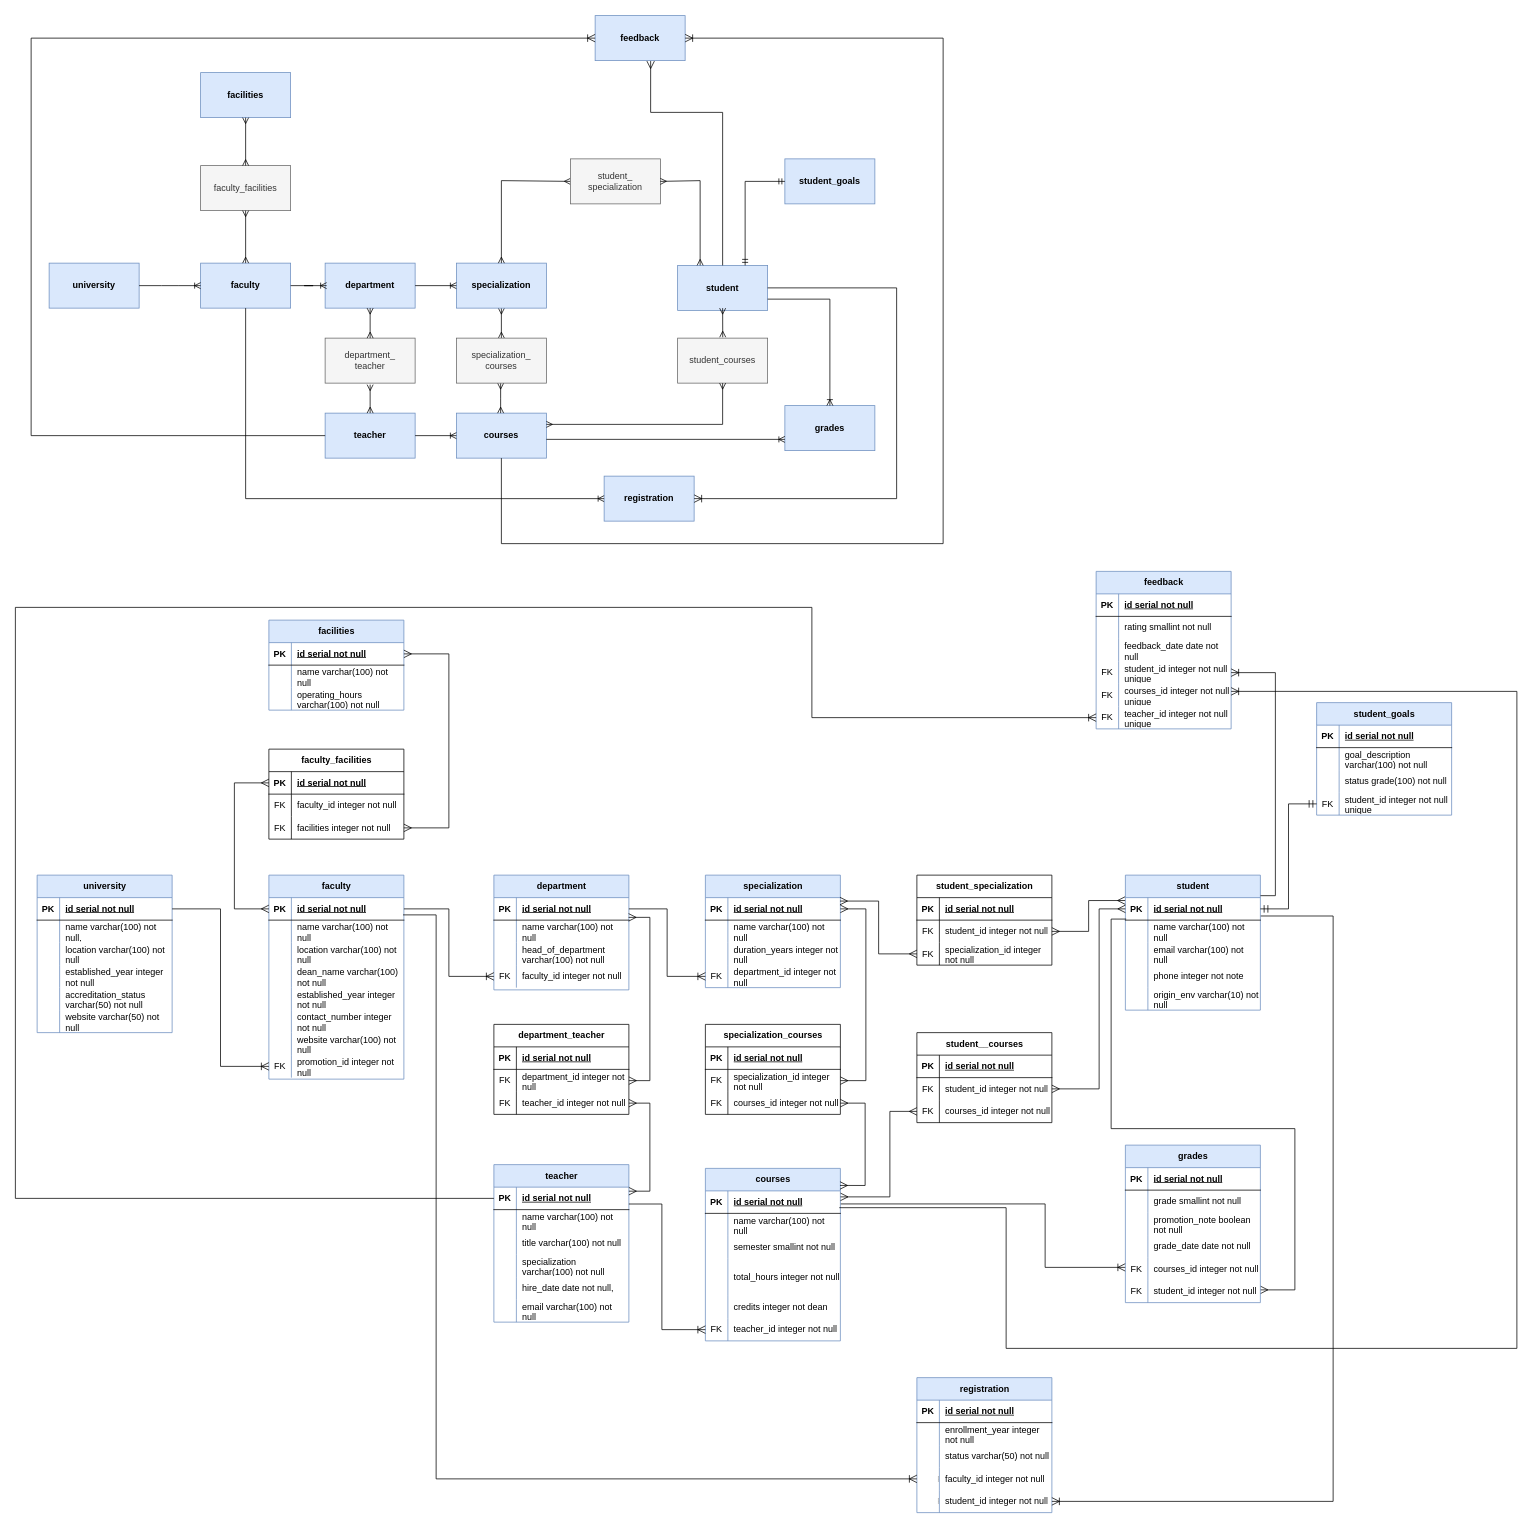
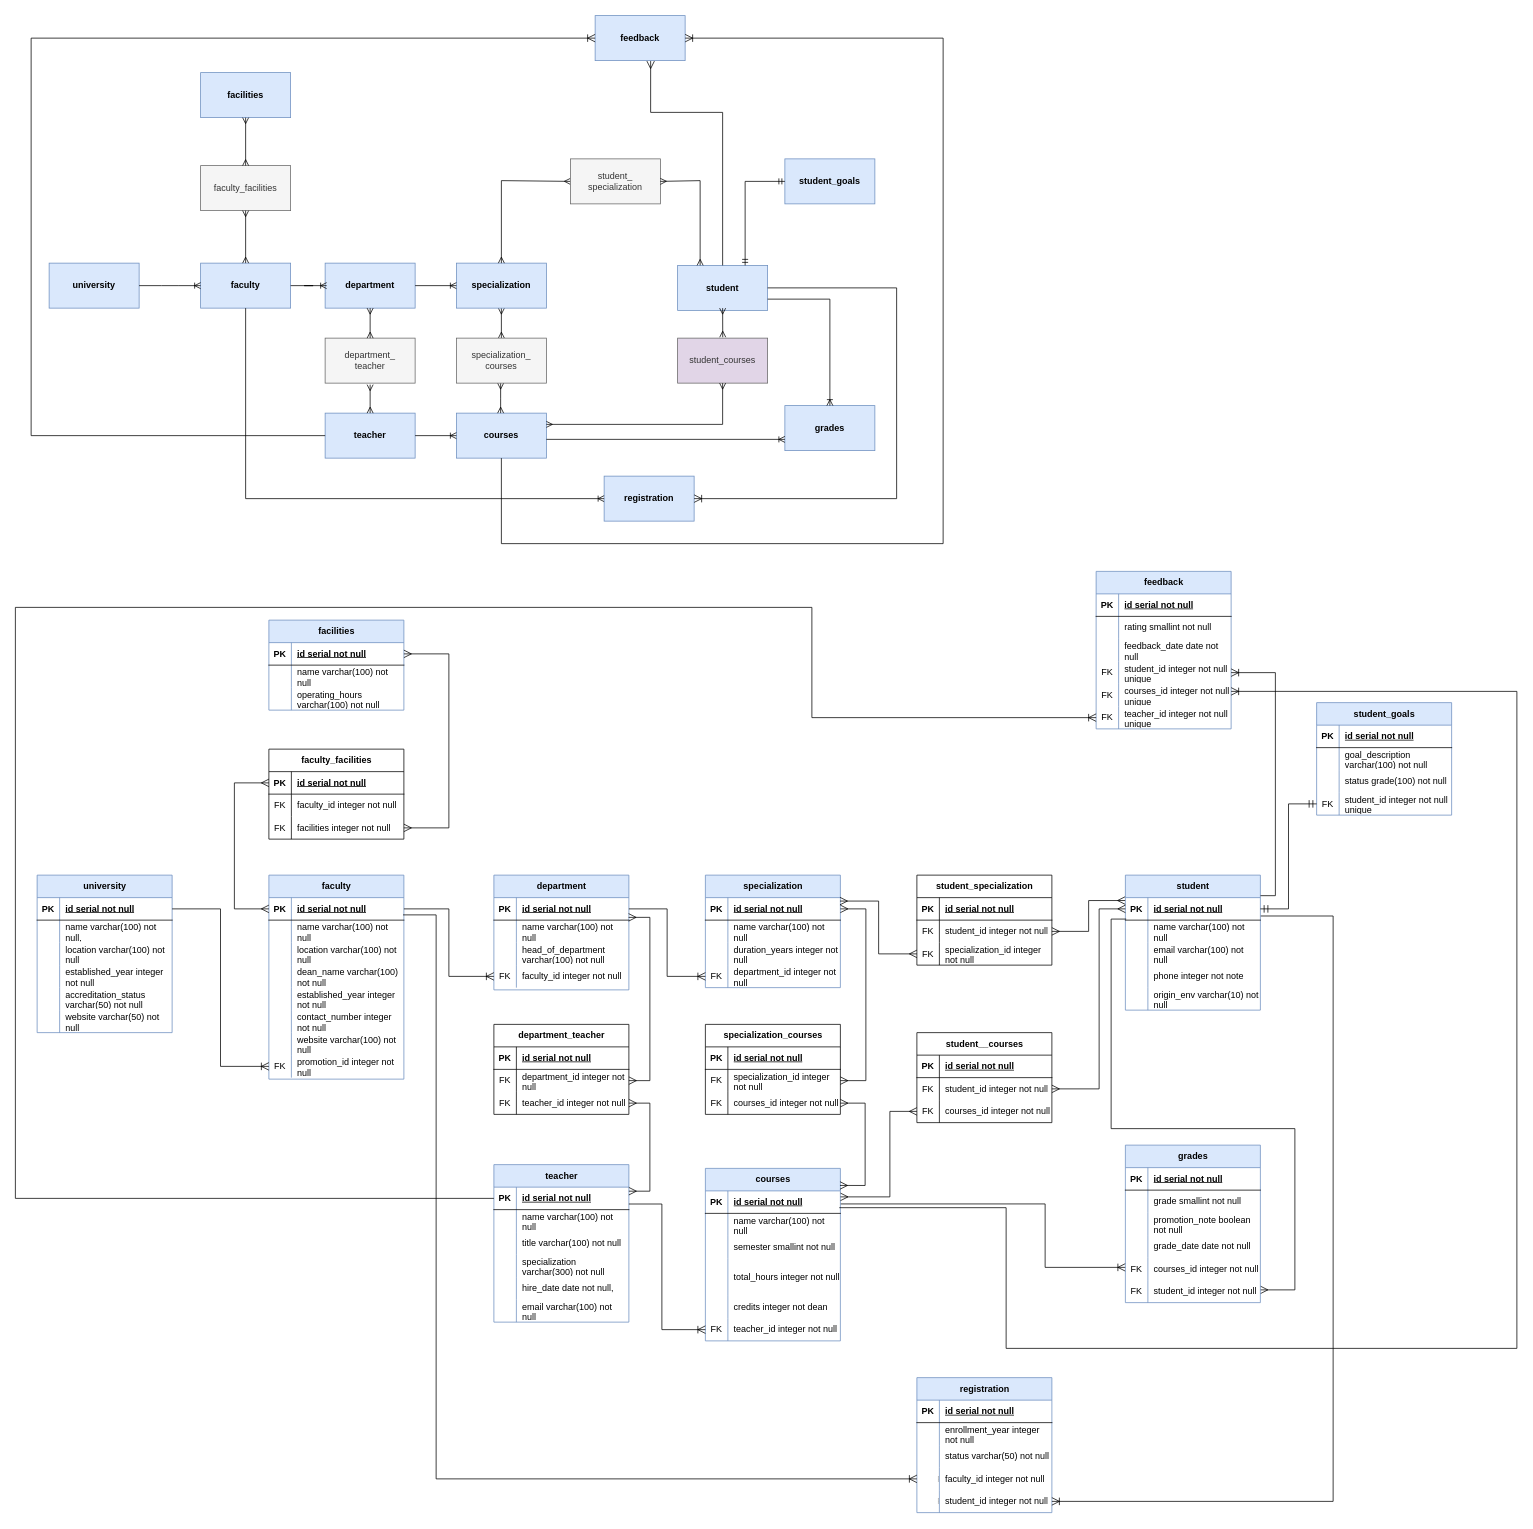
(723, 360) -> (723, 360)
(576, 1266) -> (576, 1266)
